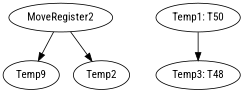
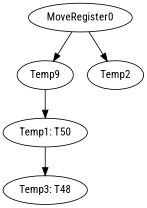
(61, 18) -> (80, 18)
none -> (45, 100)
